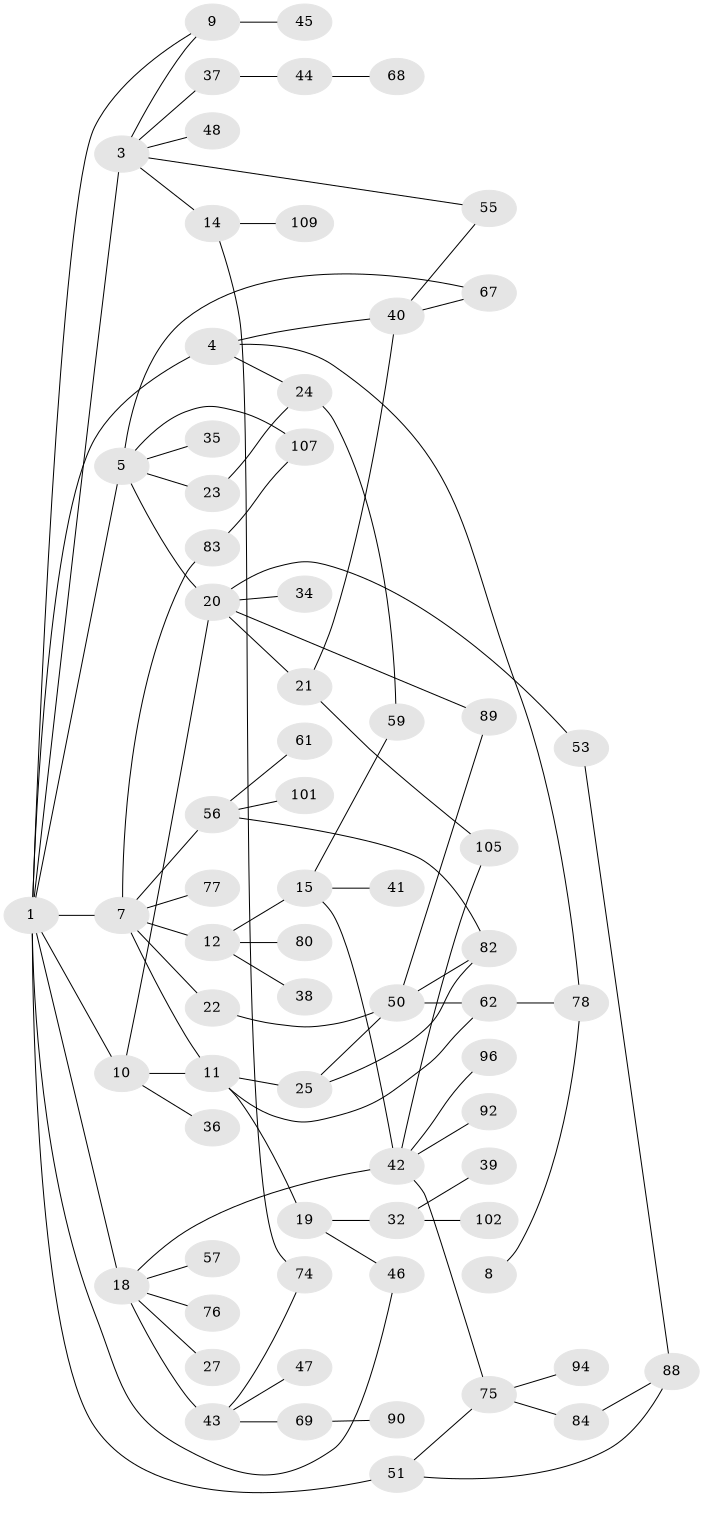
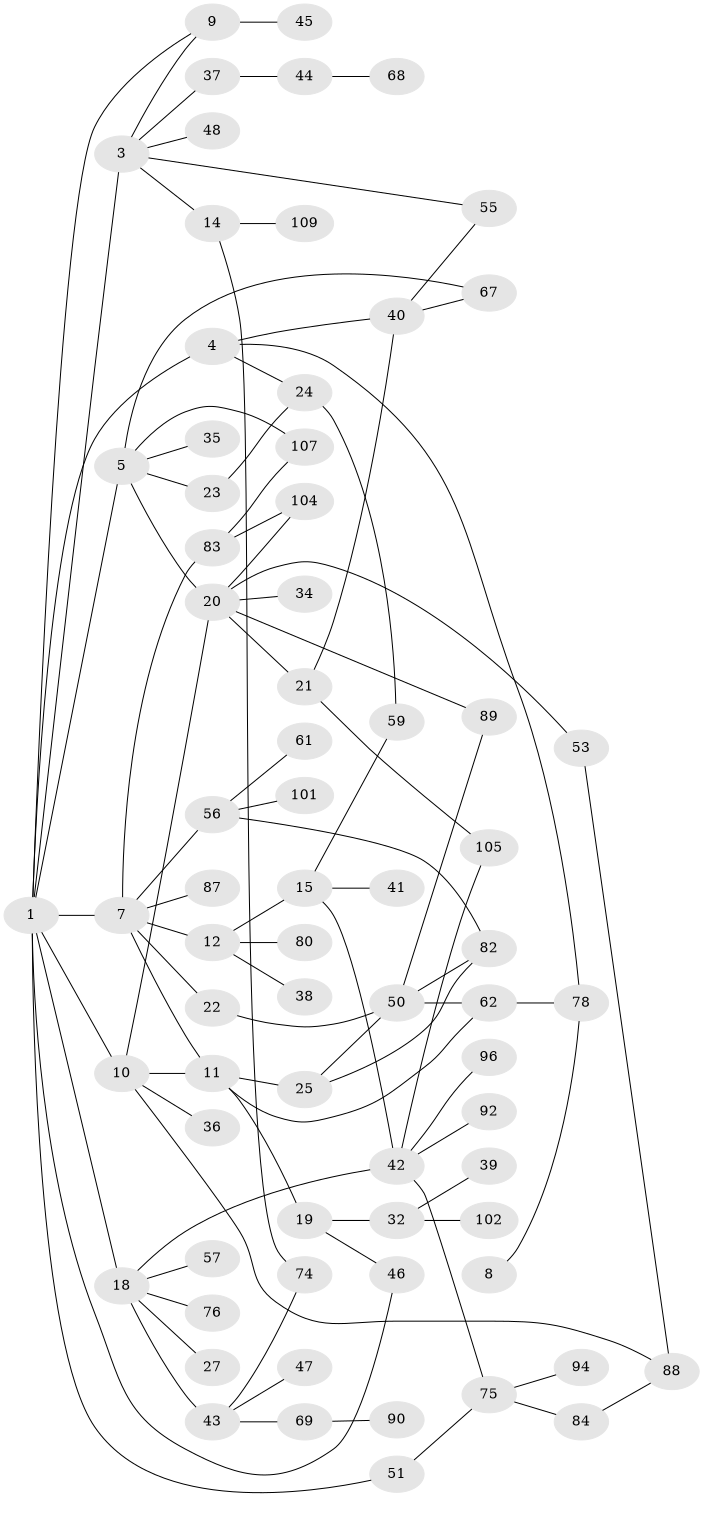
none -> (305, 501)
(212, 888) -> (212, 888)
(559, 1468) -> (336, 1323)
